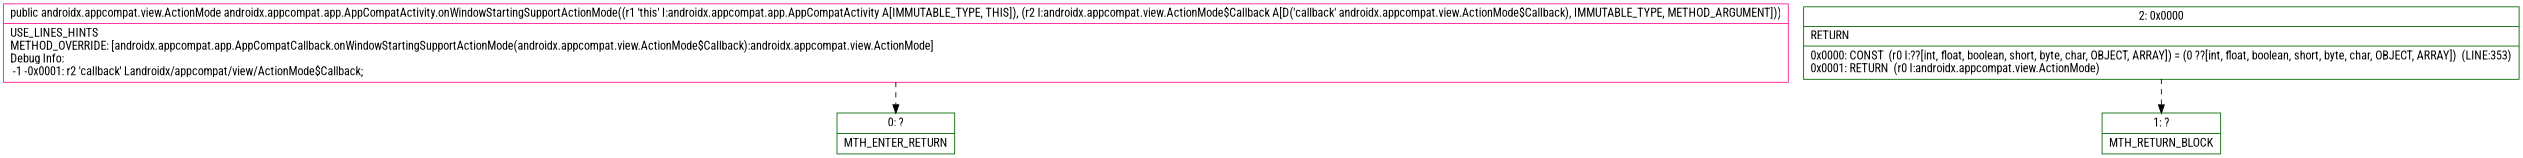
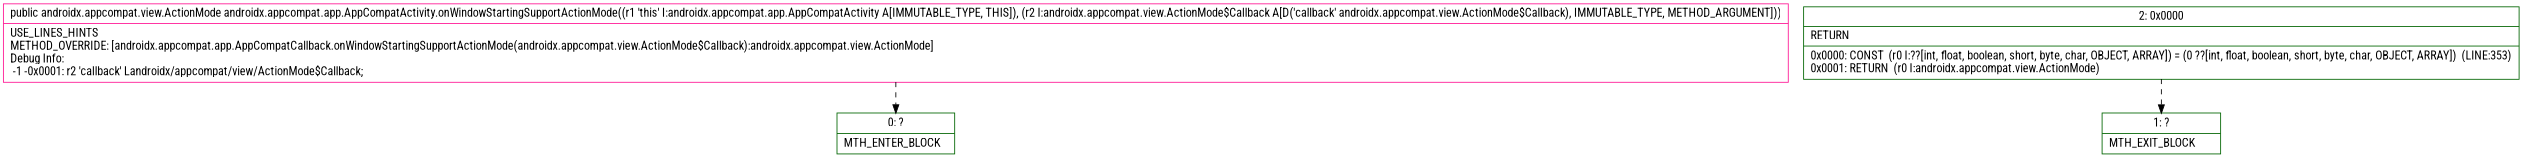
(896, 143) -> (892, 143)
(2161, 143) -> (2152, 143)
